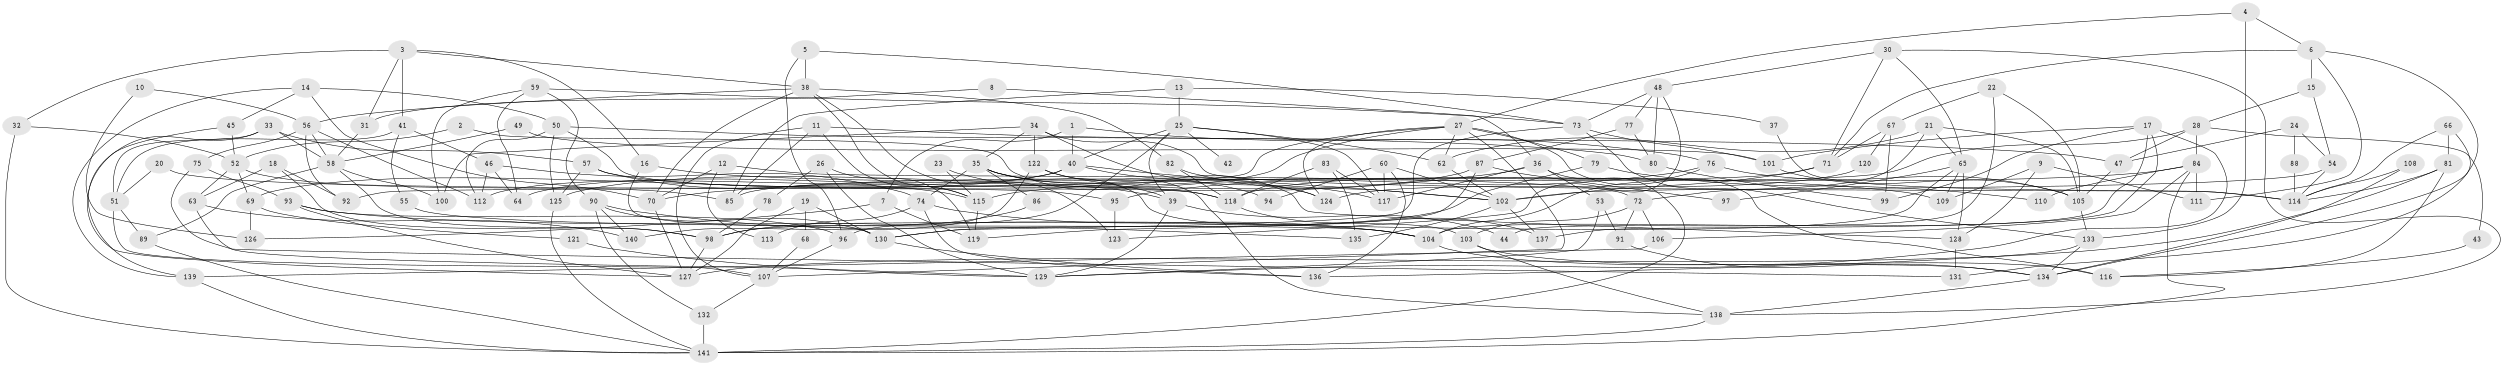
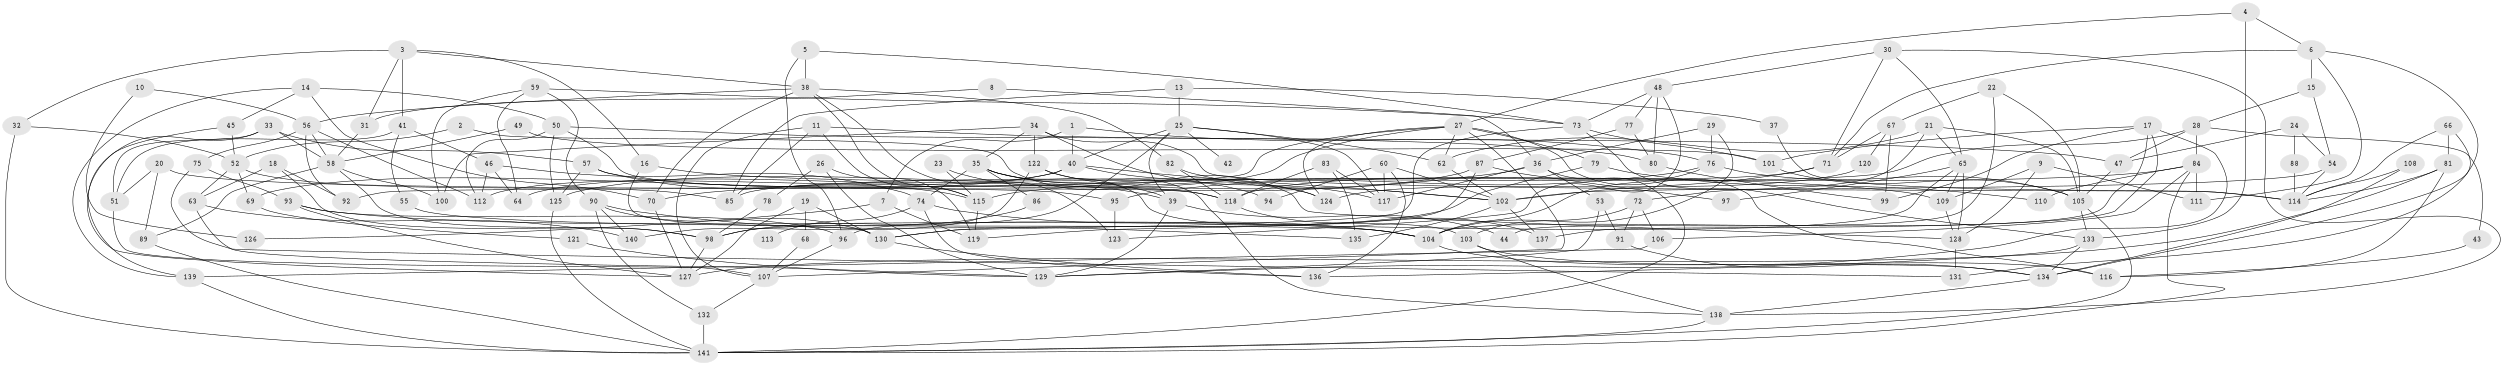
none -> (1711, 126)
(723, 164) -> none
(127, 218) -> (152, 201)
none -> (1949, 219)
(251, 221) -> none
none -> (1659, 333)
